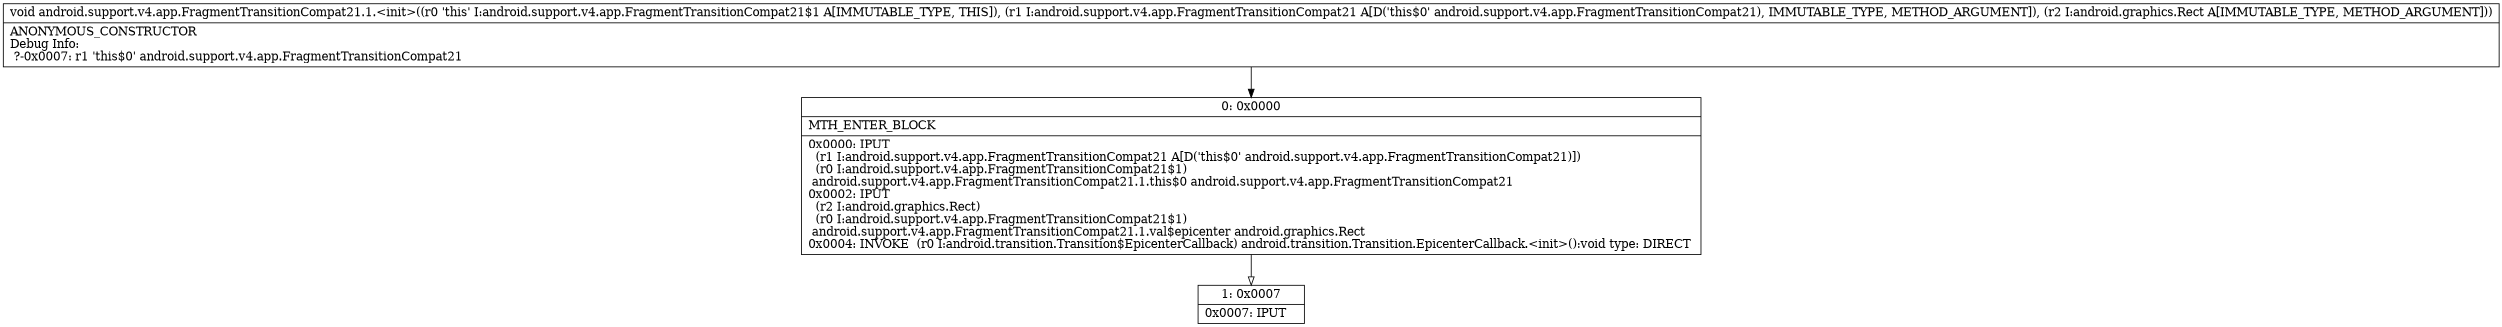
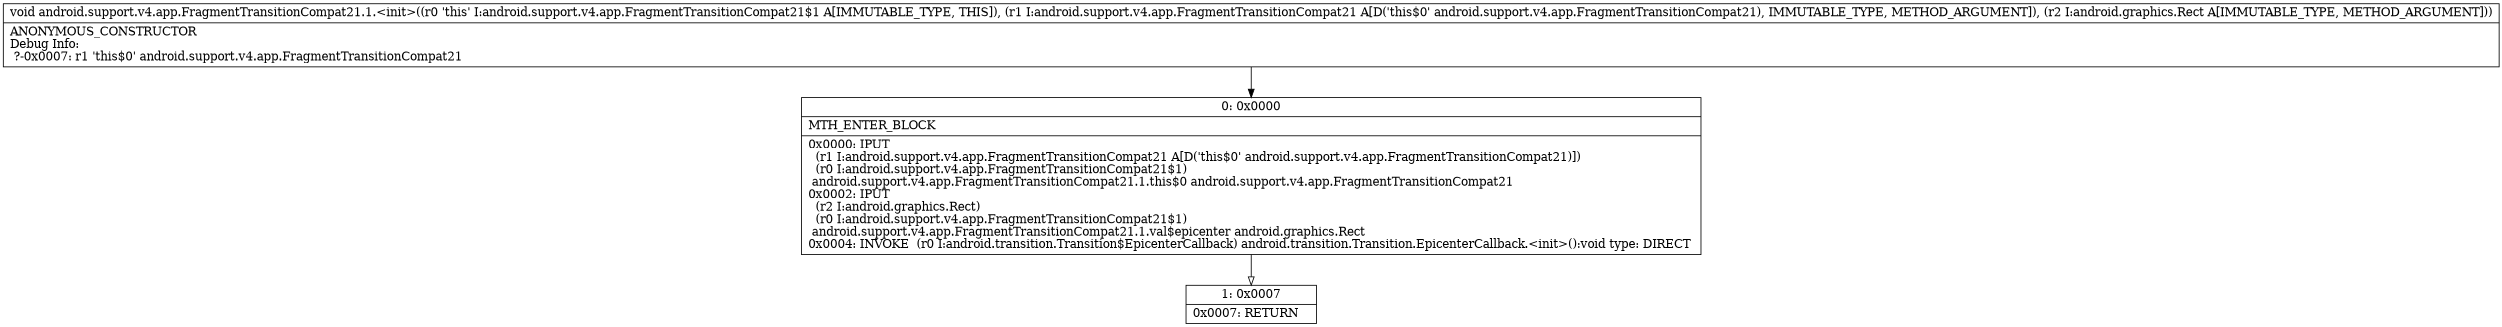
(1251, 314) -> (1251, 314)
